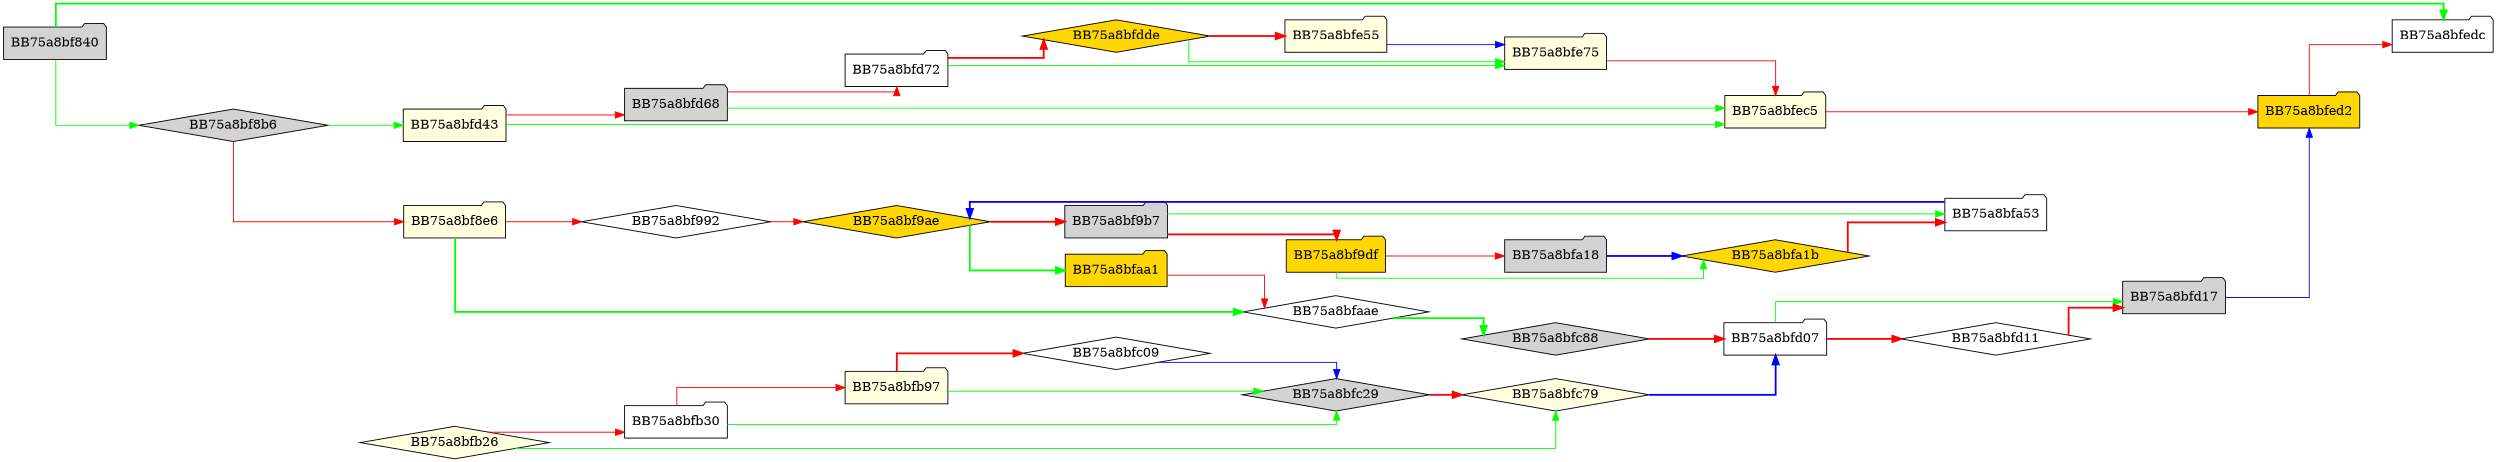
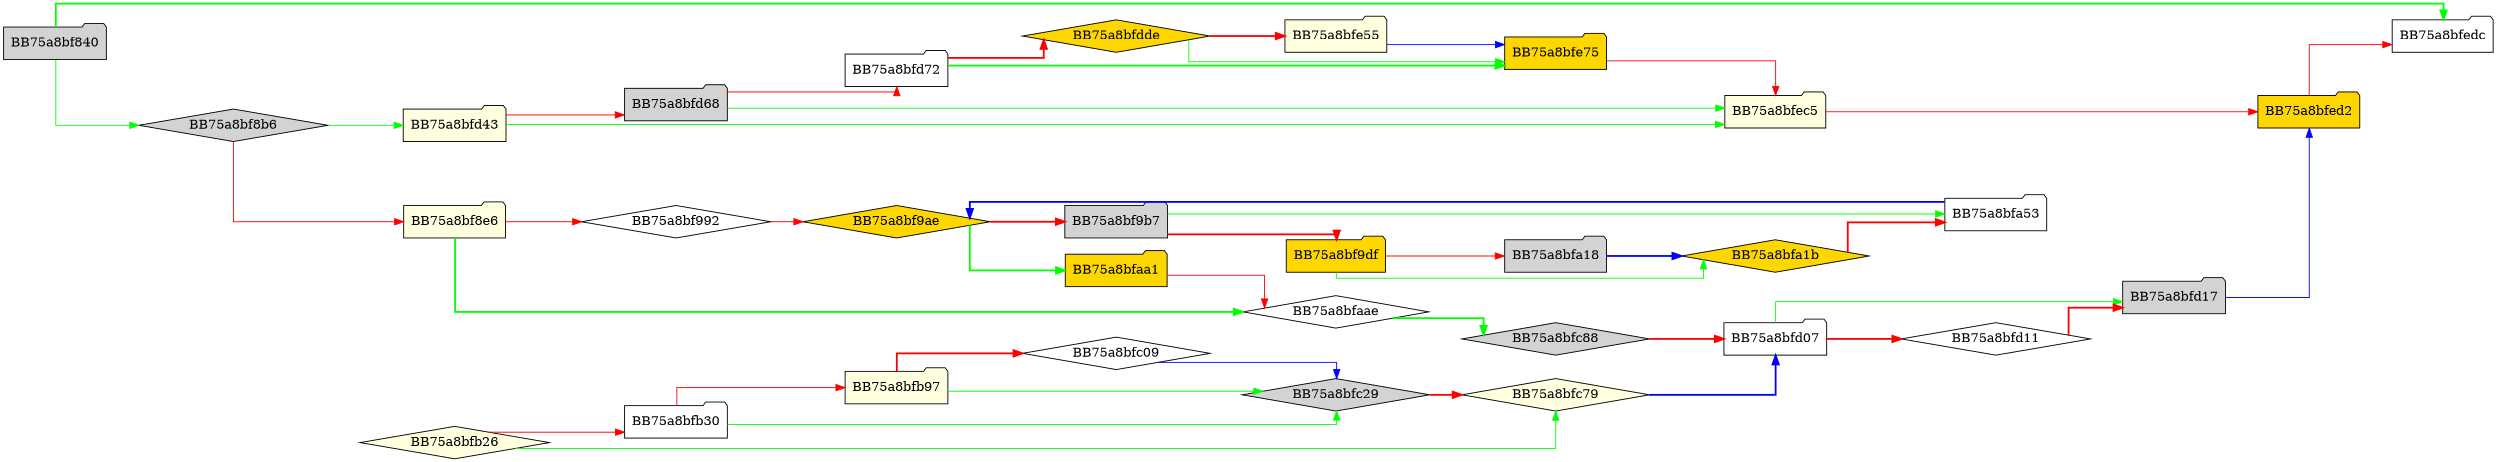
(1556, 53) -> (1556, 53)
(1181, 66) -> (1181, 66)
